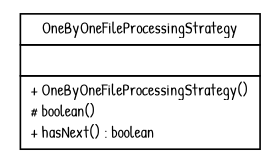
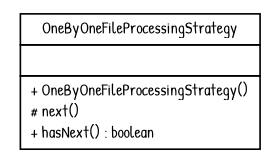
(64, 112) -> (55, 112)
